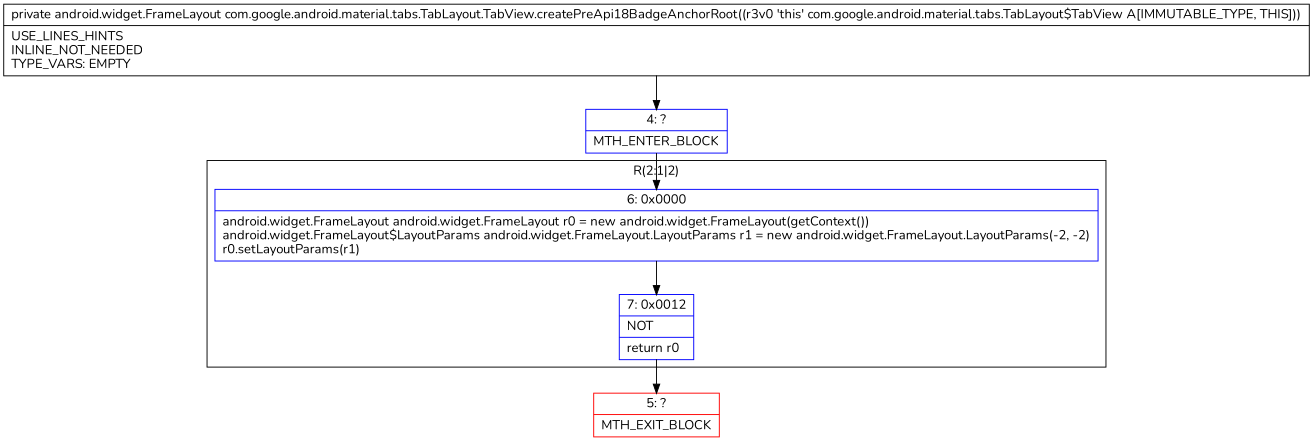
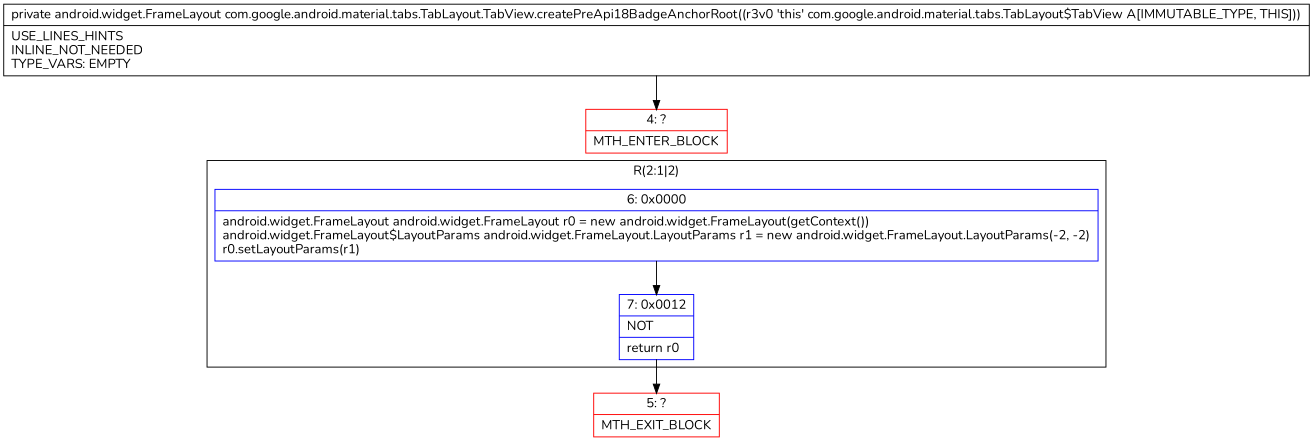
(657, 131) -> (657, 131)
(657, 167) -> none
